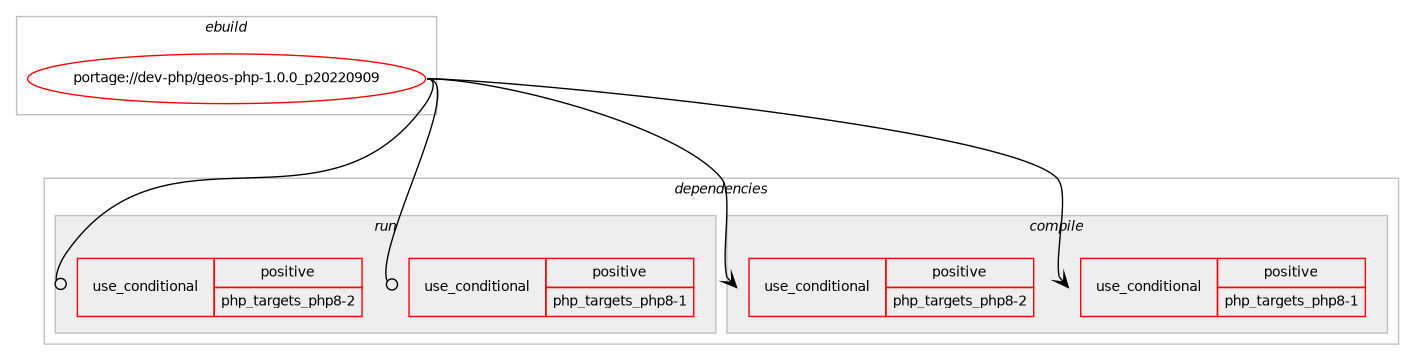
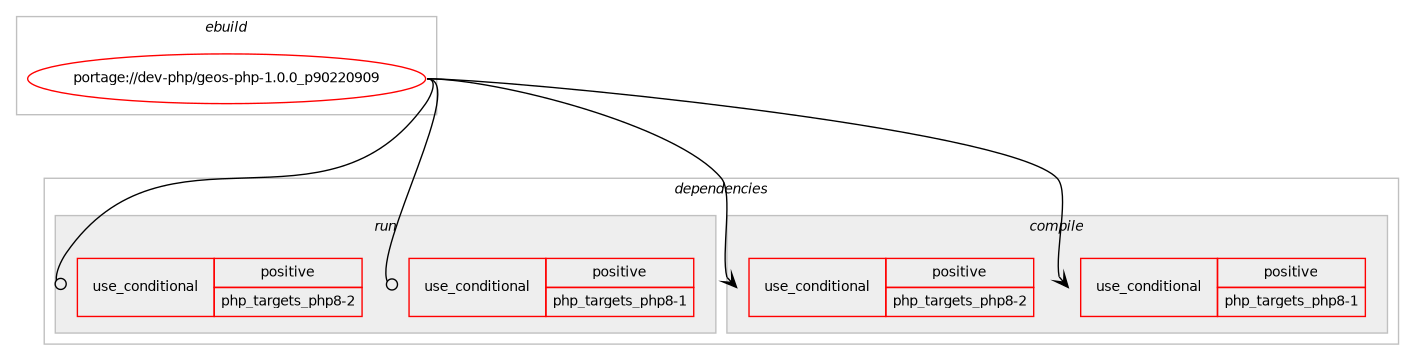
(227, 79) -> (227, 79)
